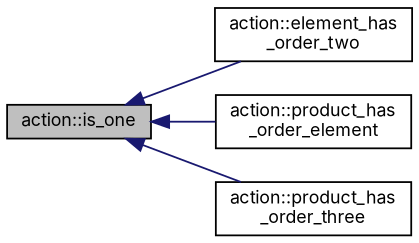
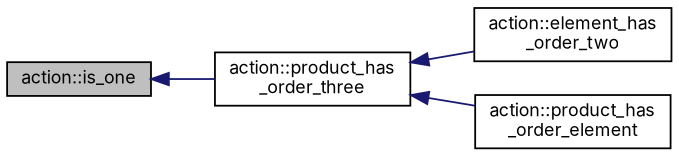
(192, 80) -> (451, 55)
(192, 122) -> (452, 102)
